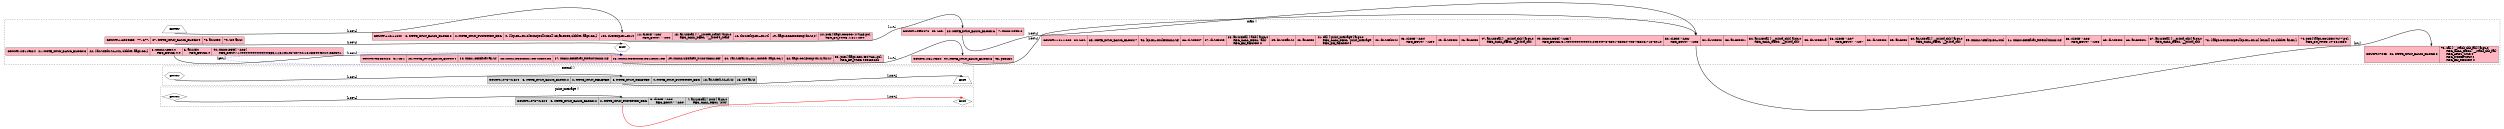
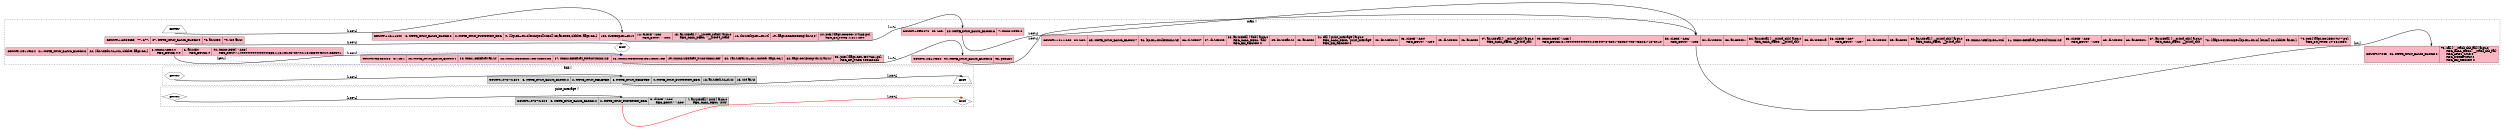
(568, 68) -> (568, 68)
